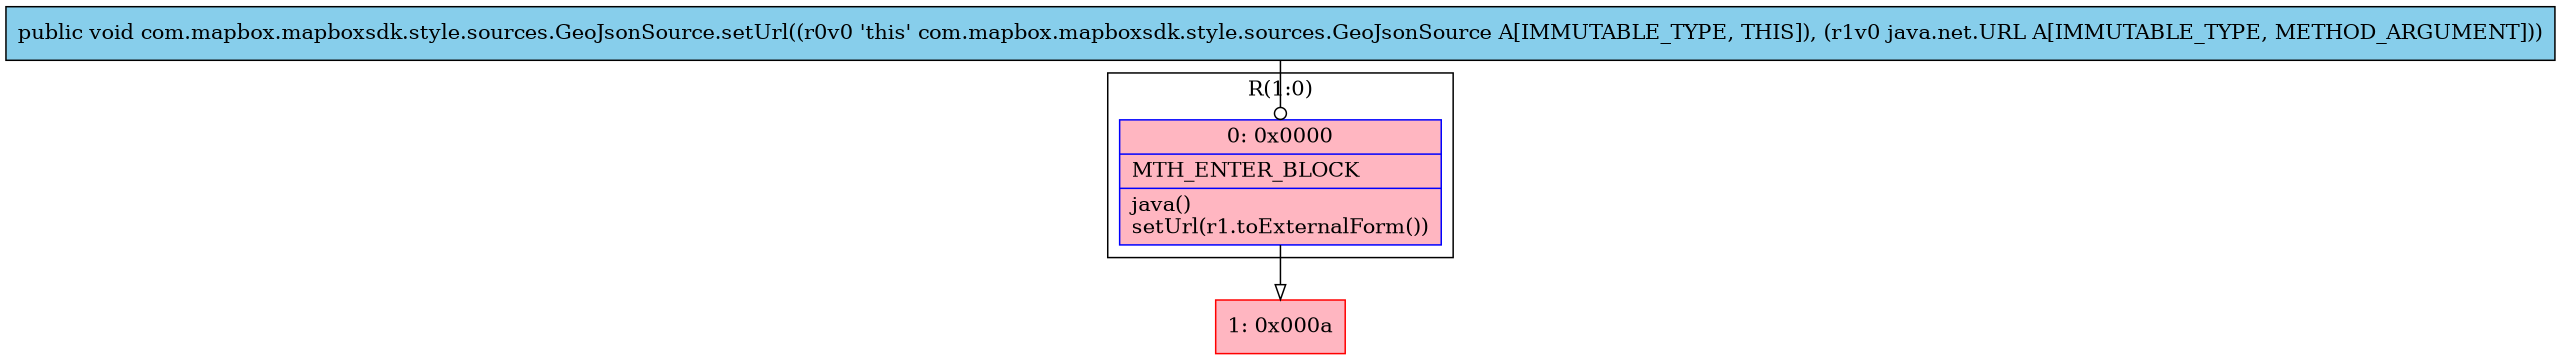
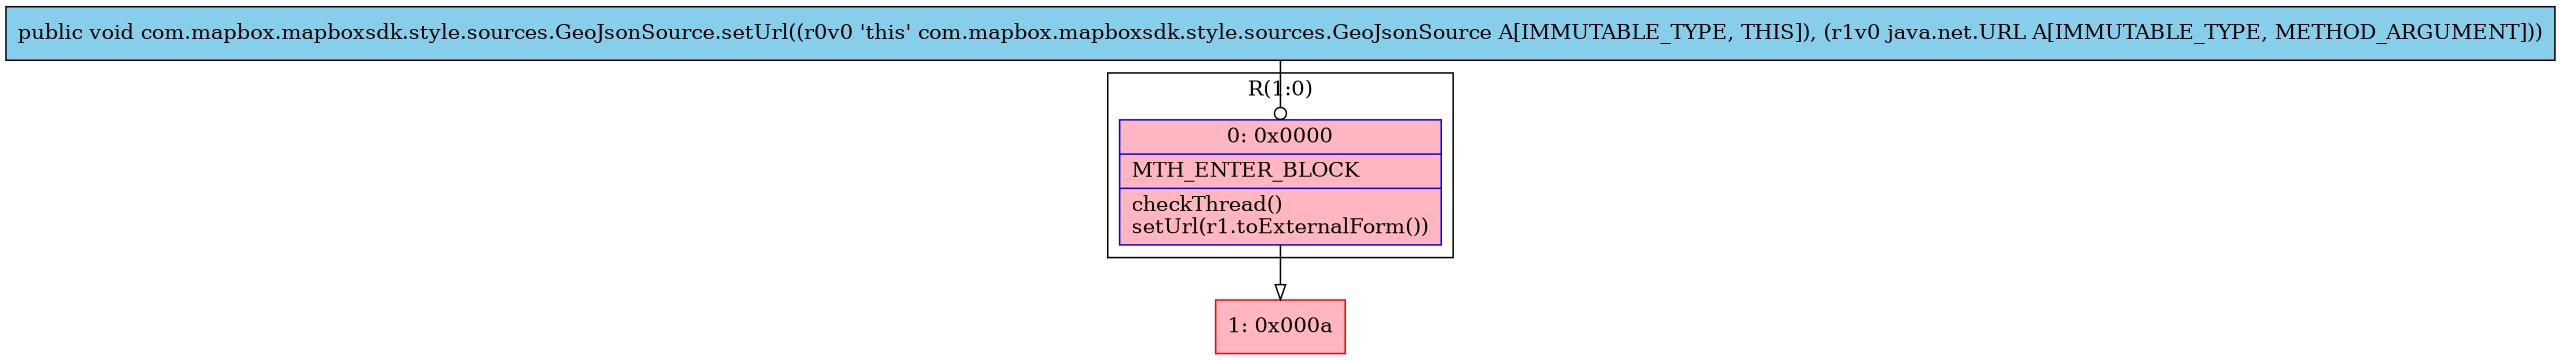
(1161, 205) -> (1207, 205)
